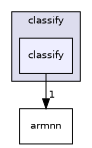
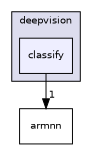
(46, 21) -> (46, 21)
